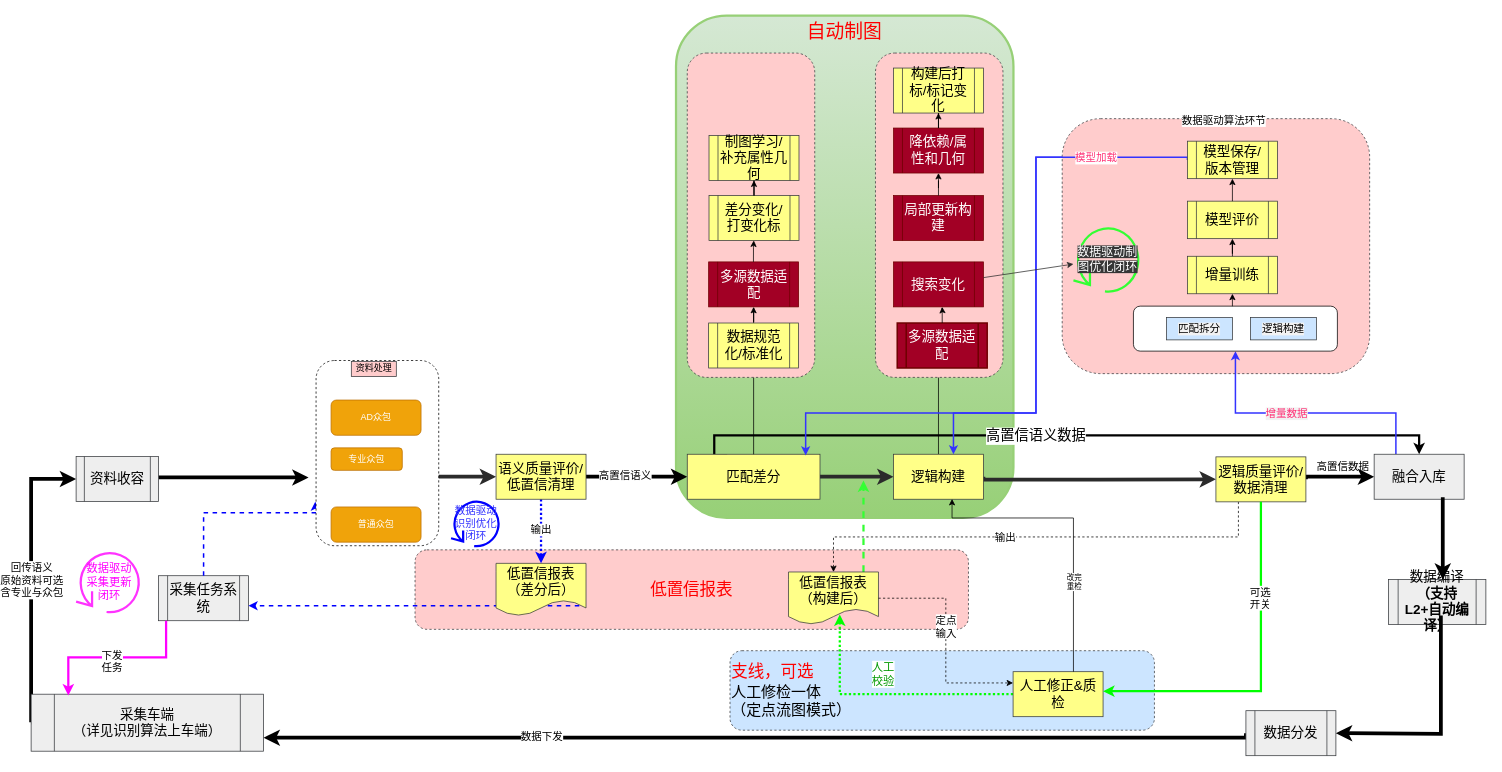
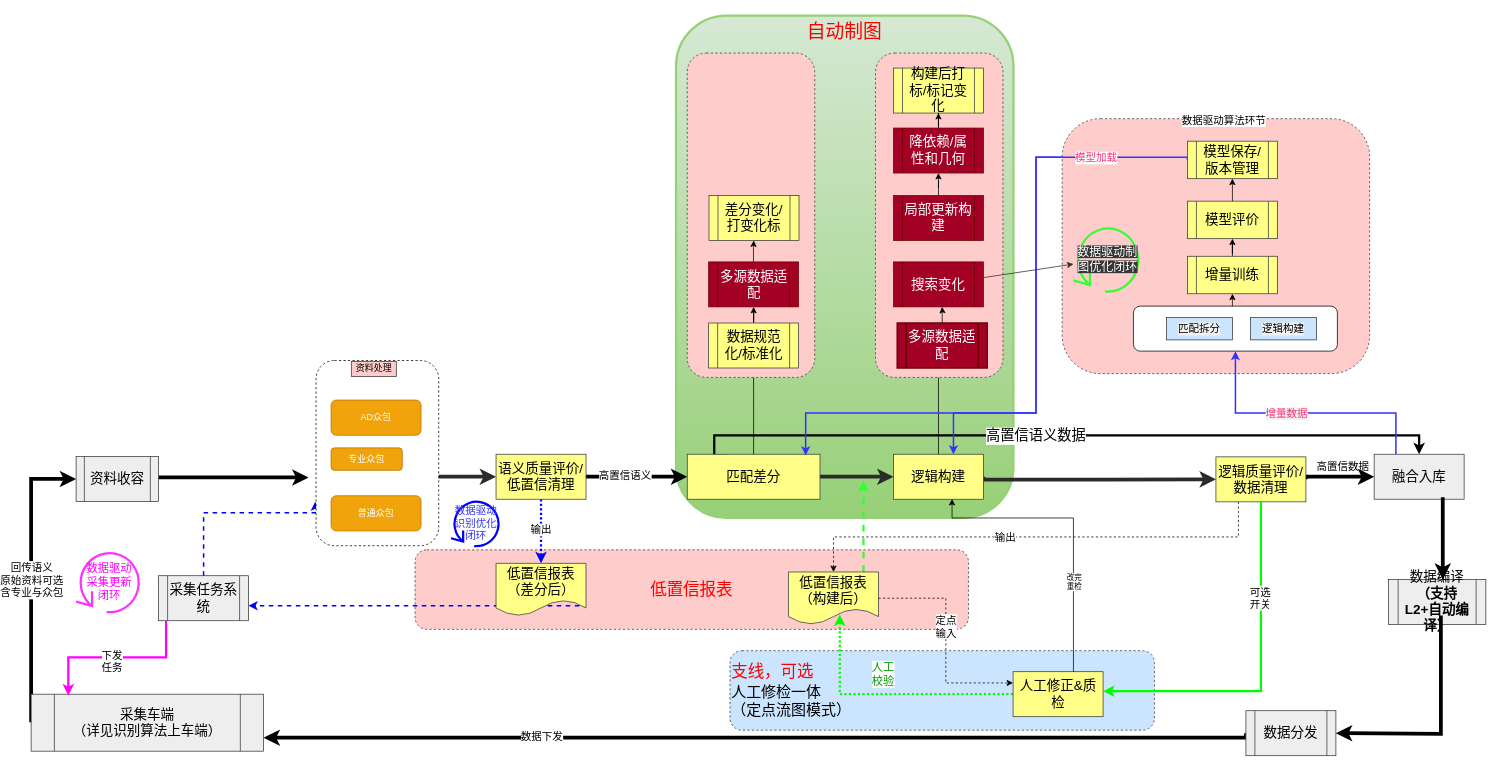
(754, 158) -> none
(754, 185) -> none
(376, 524) -> (376, 513)
